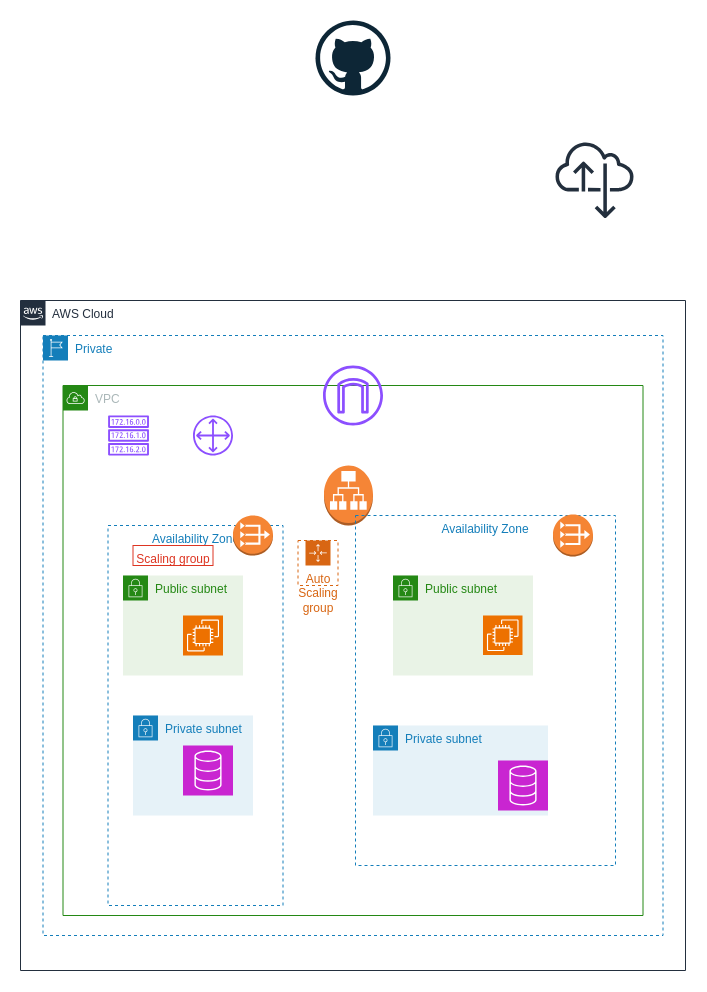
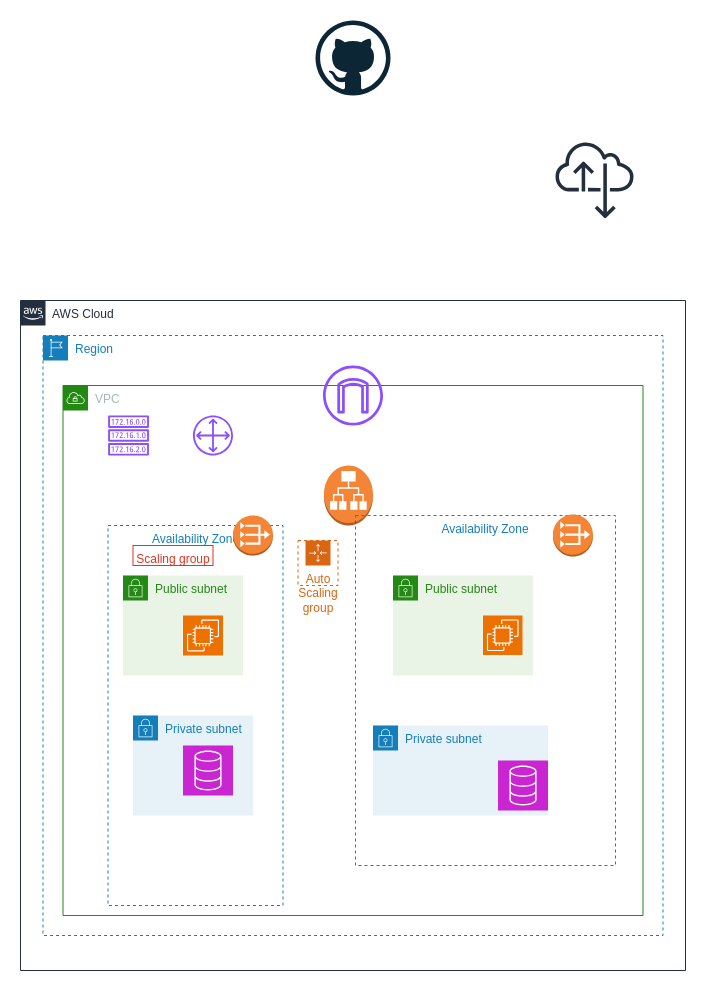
(97, 350) -> (94, 350)
